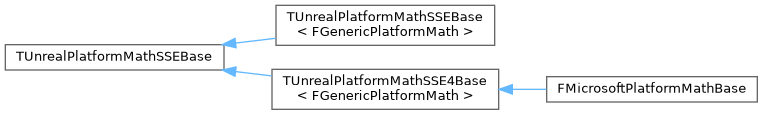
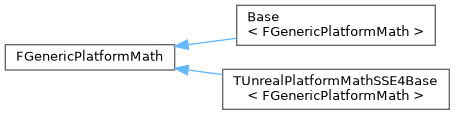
(385, 25) -> (336, 25)
(115, 57) -> (90, 57)
(652, 89) -> none
